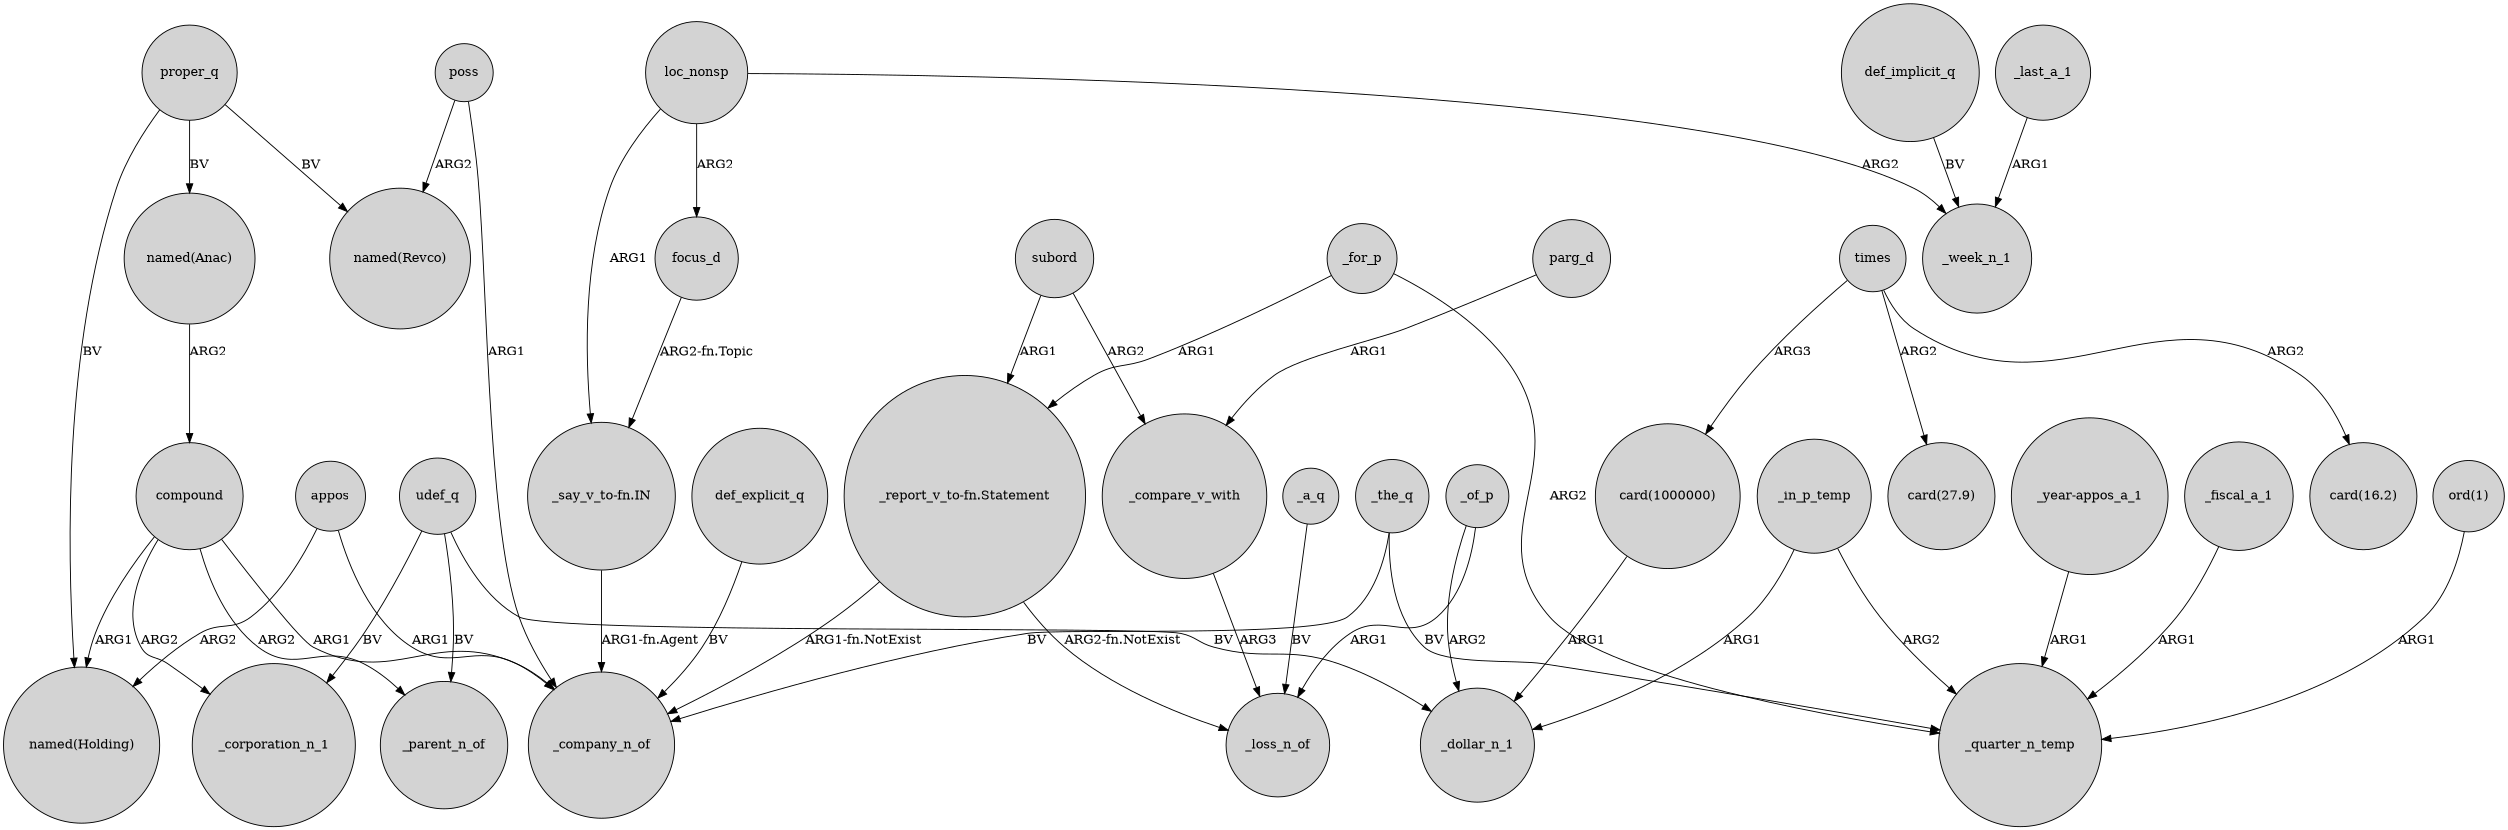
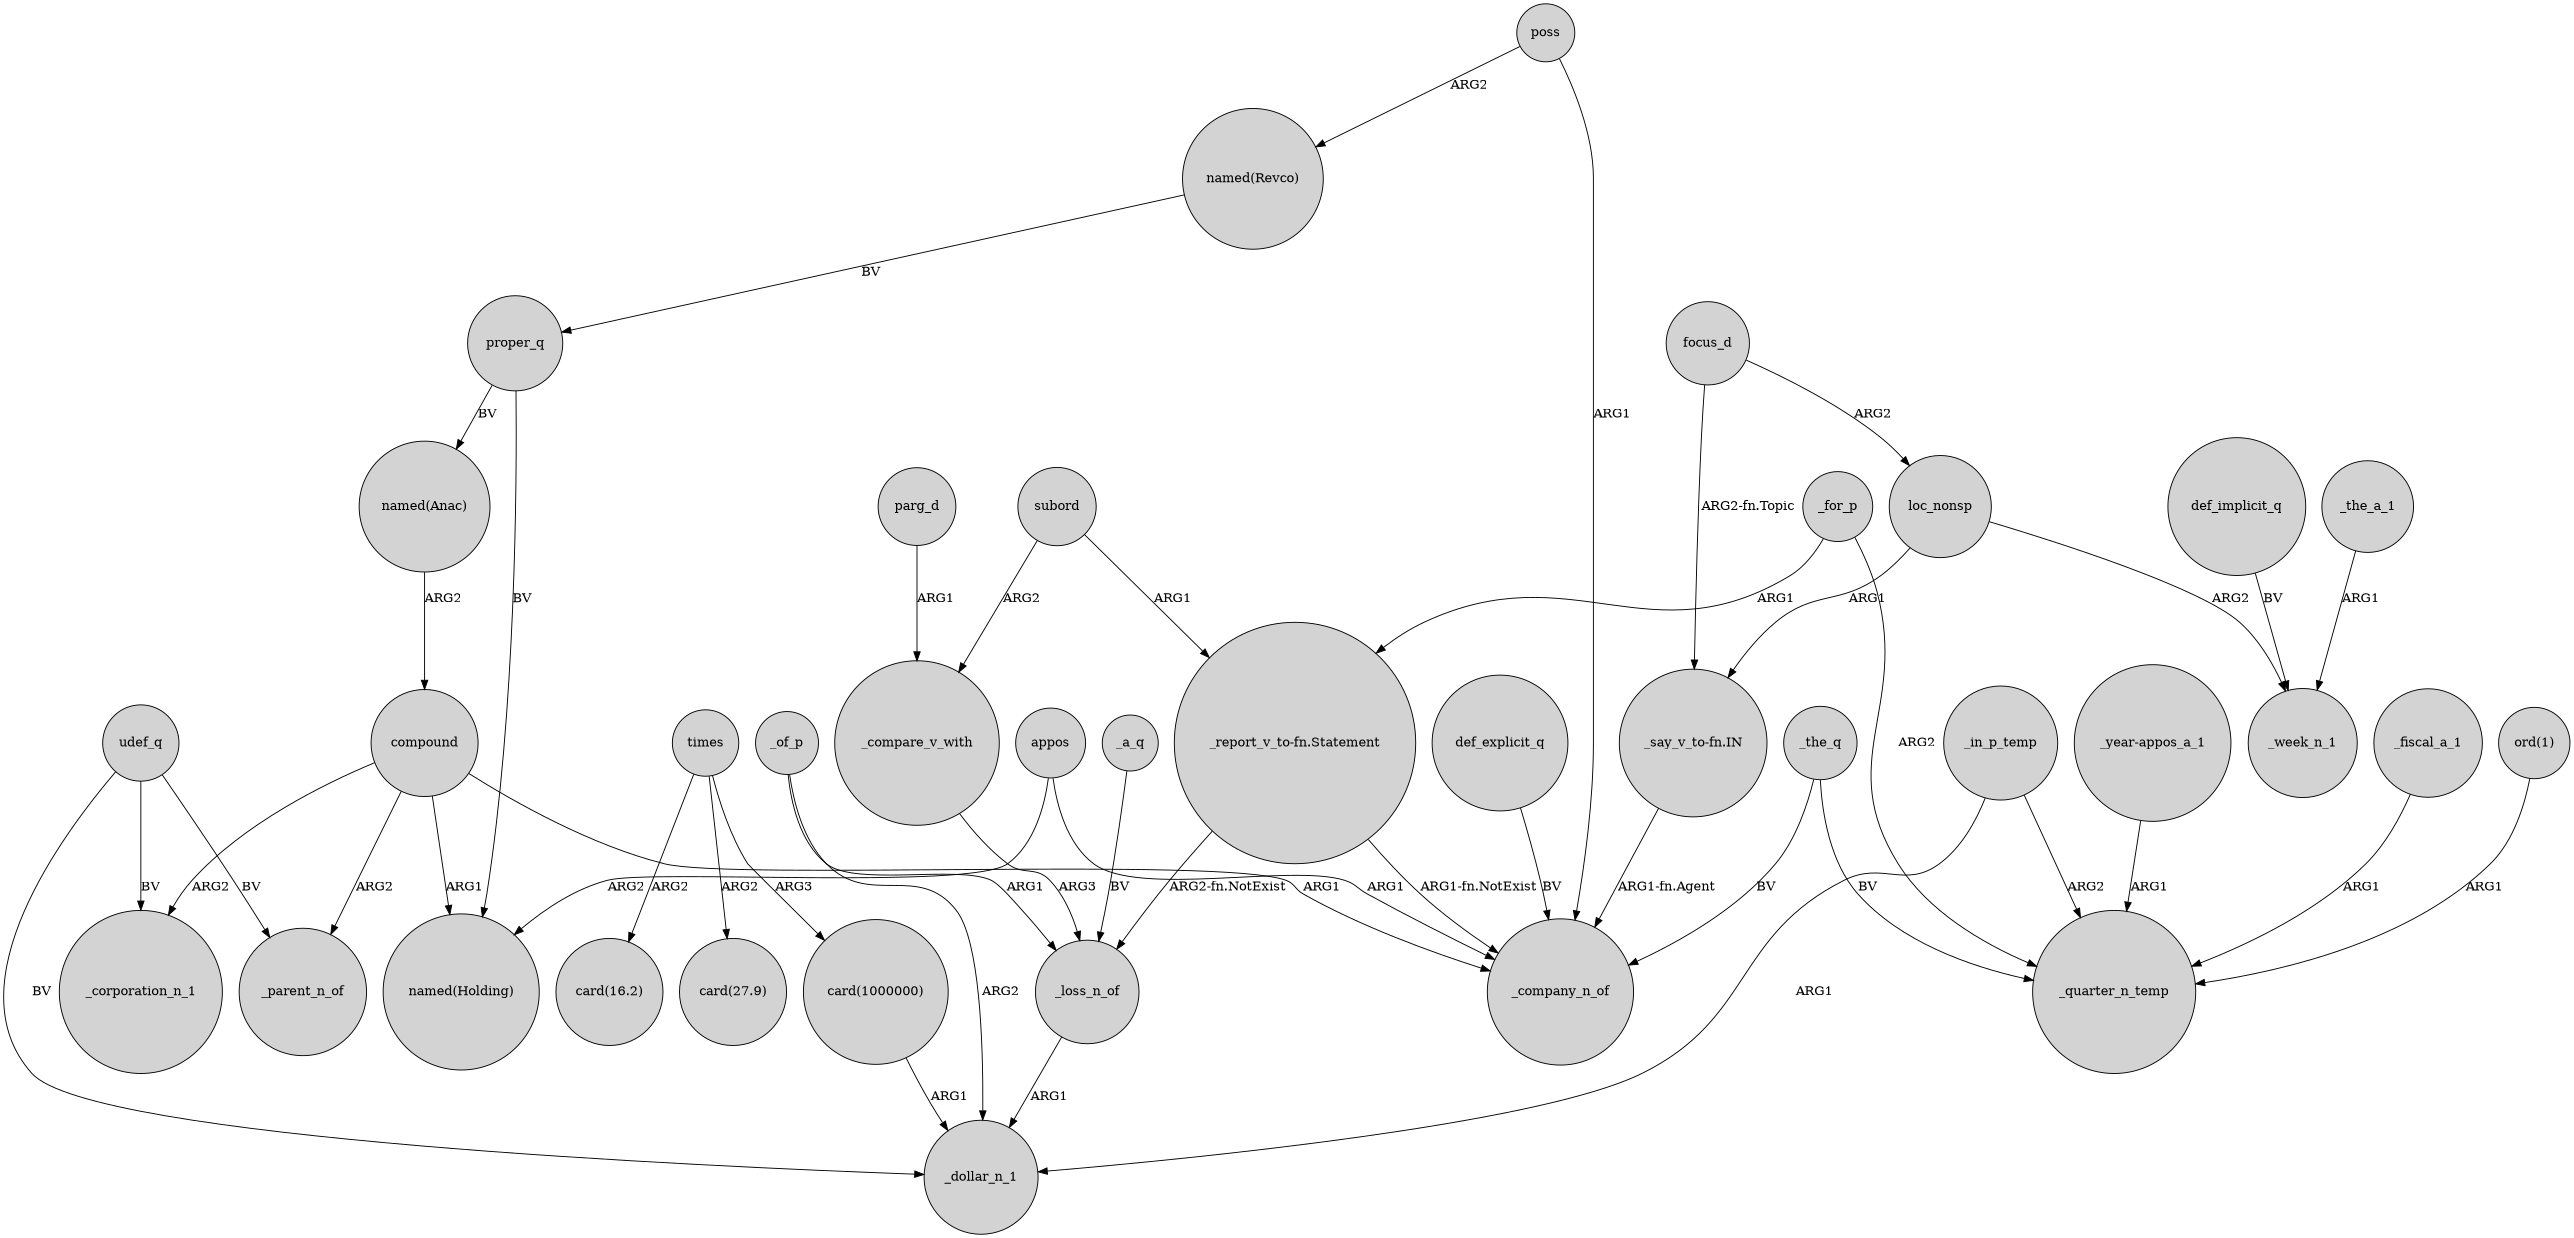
(2043, 73) -> (2368, 507)
(283, 155) -> (878, 262)
(697, 166) -> (1829, 402)
none -> (1038, 1078)
